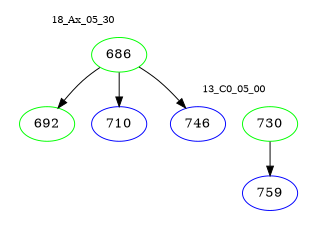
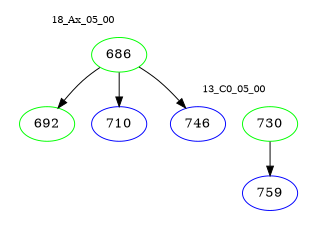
(83, 21) -> (83, 21)
